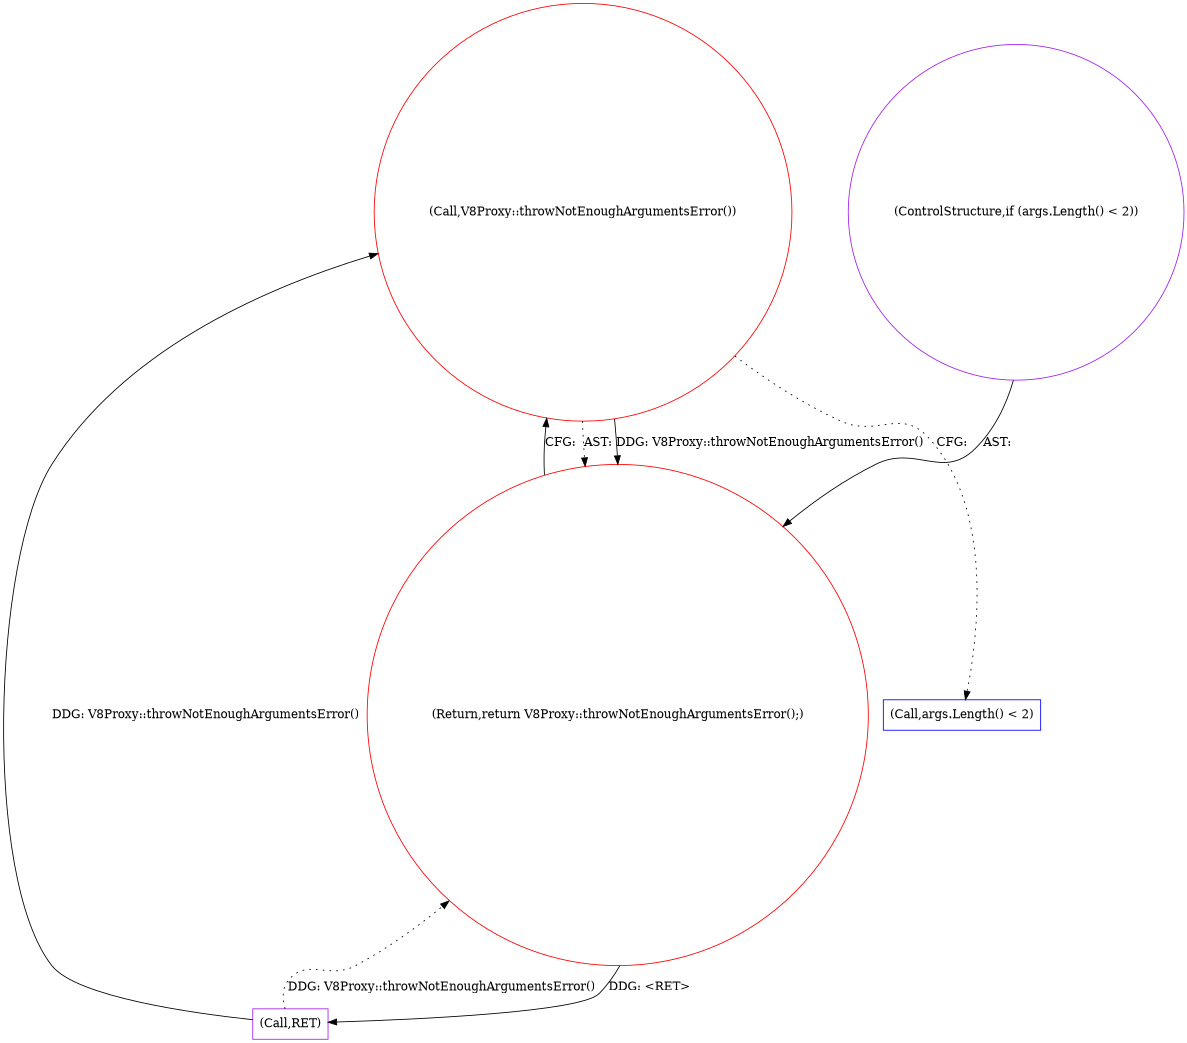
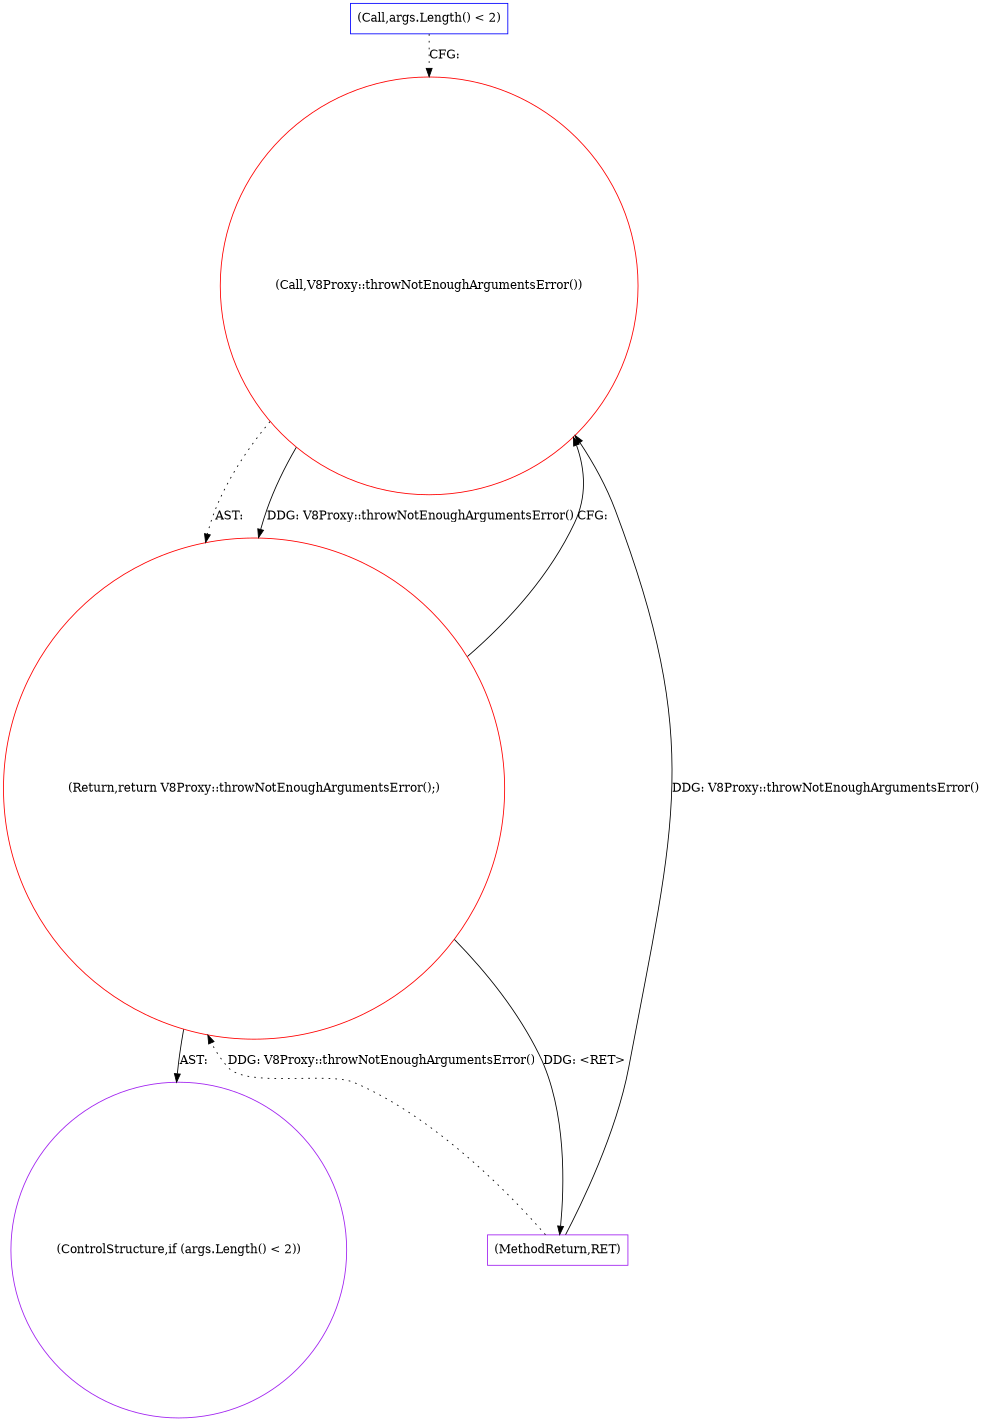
(943, 457) -> (429, 51)
(915, 459) -> (180, 1051)
(290, 1024) -> (558, 1250)
